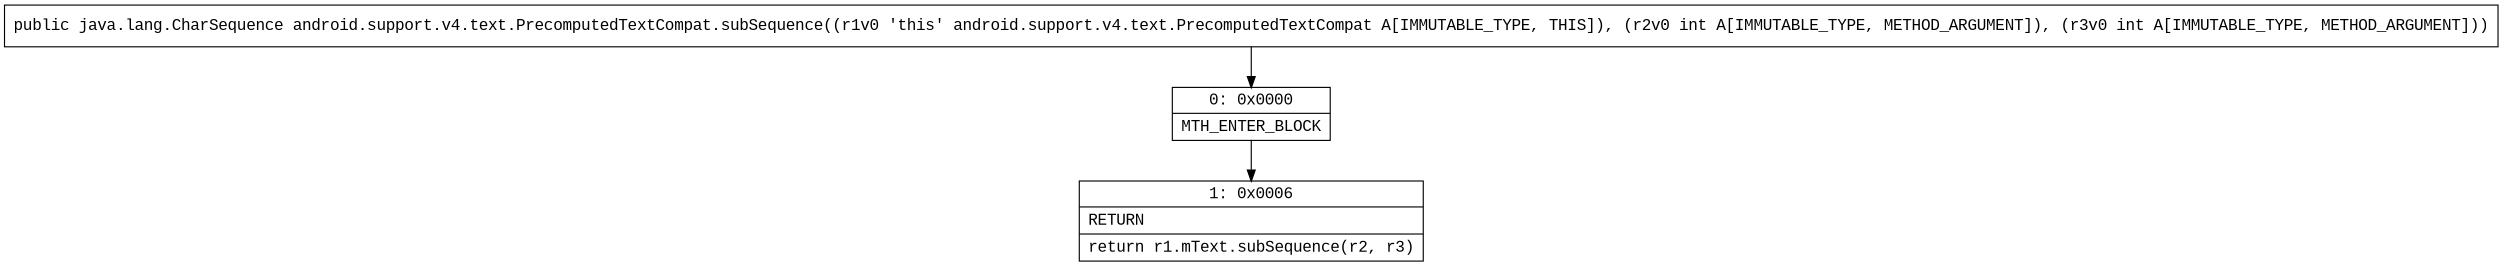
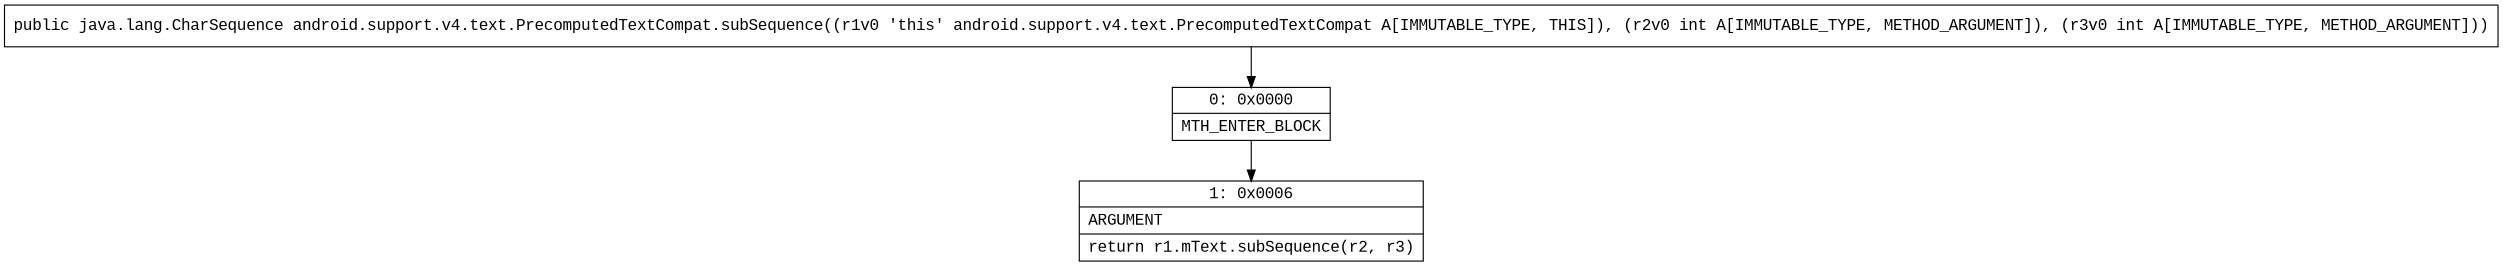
(1116, 220) -> (1126, 220)
